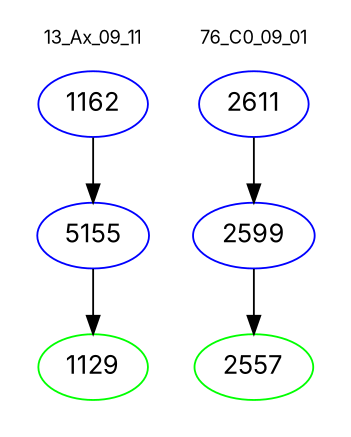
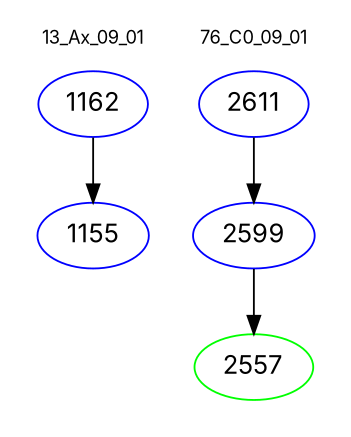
(93, 39) -> (93, 39)
(93, 236) -> (93, 236)
(93, 367) -> none
